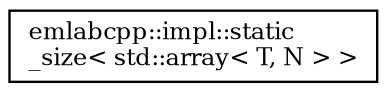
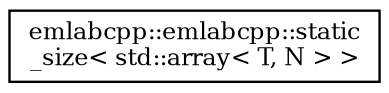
(193, 46) -> (195, 46)
